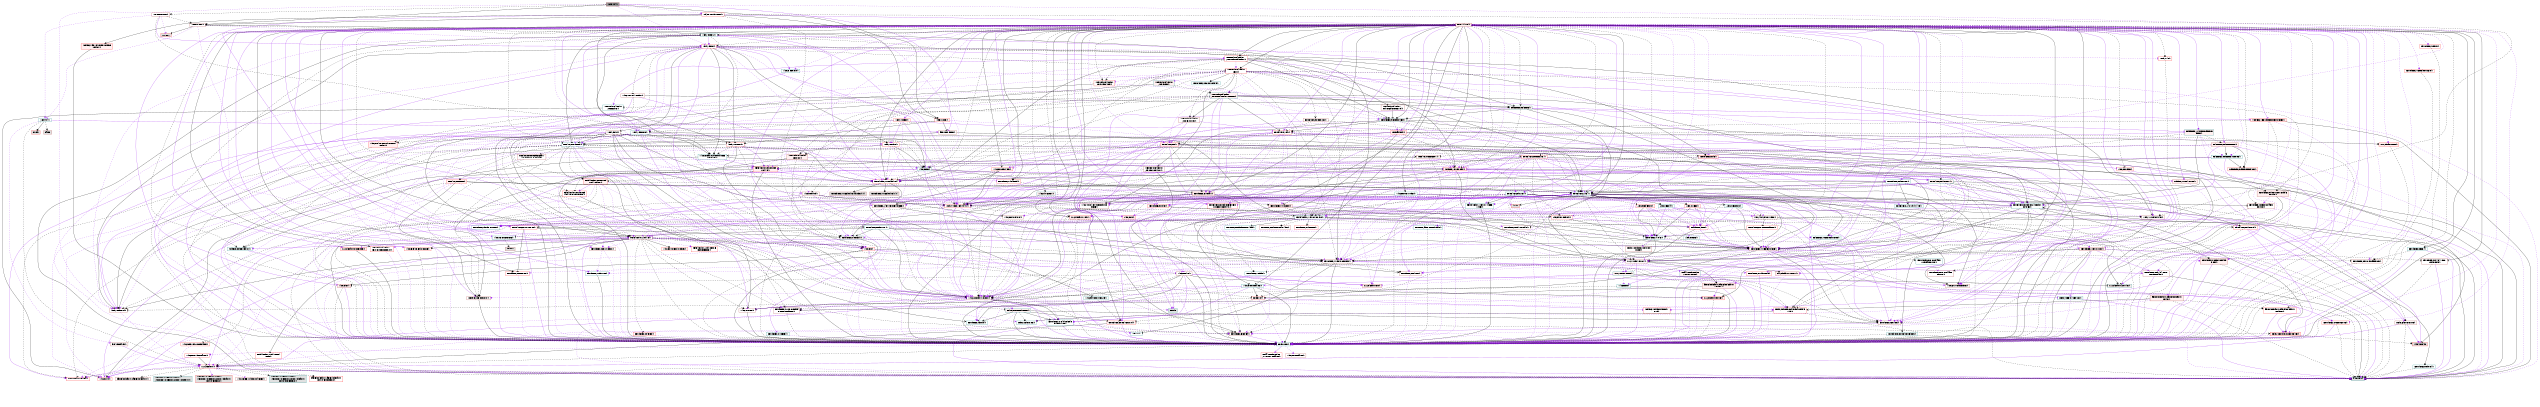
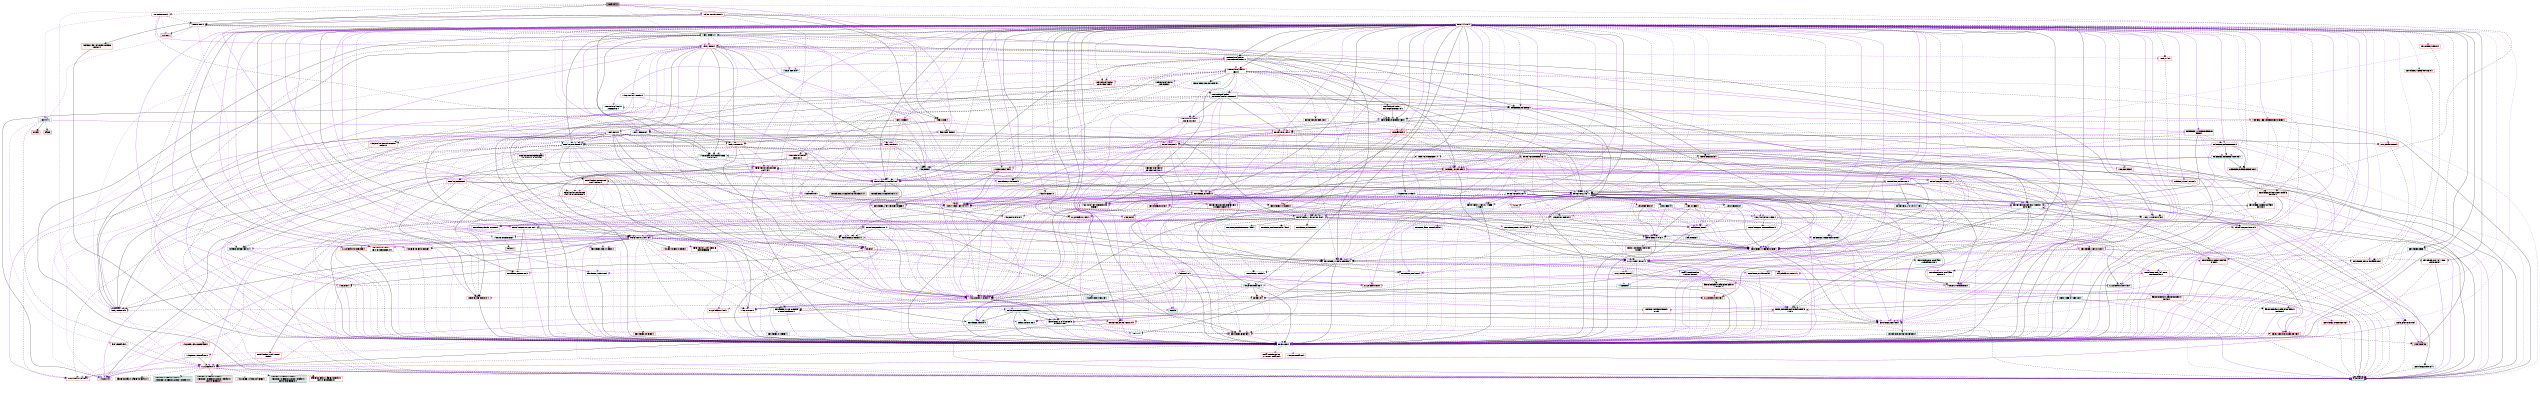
(447, 133) -> (447, 133)
(881, 175) -> (881, 175)
(1865, 255) -> (1865, 255)
none -> (718, 310)
